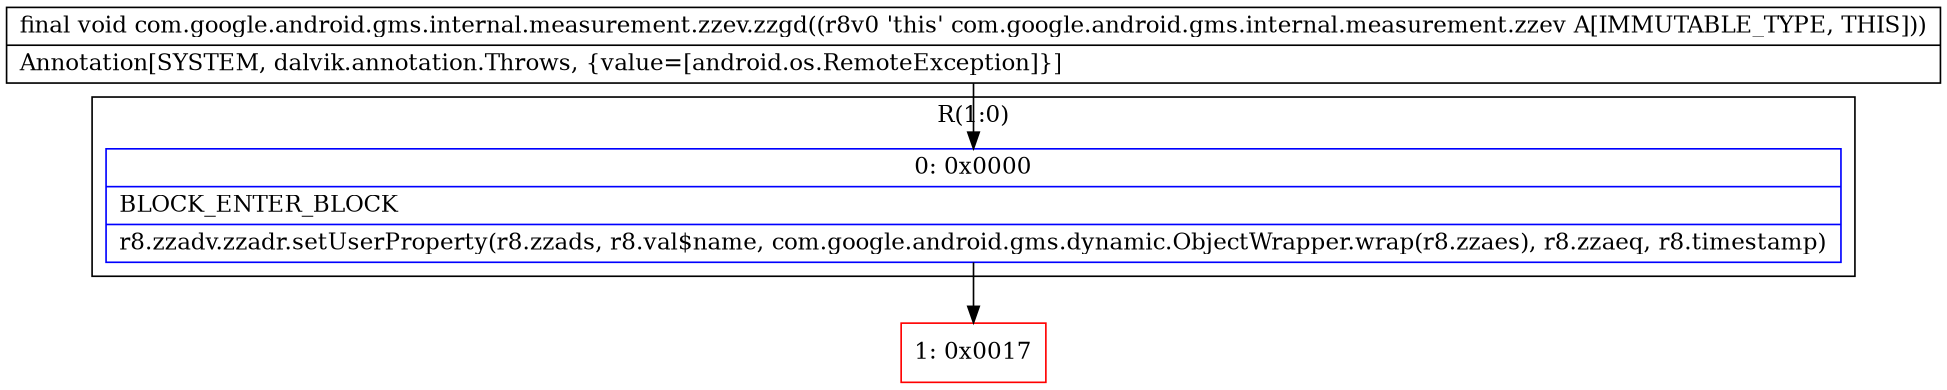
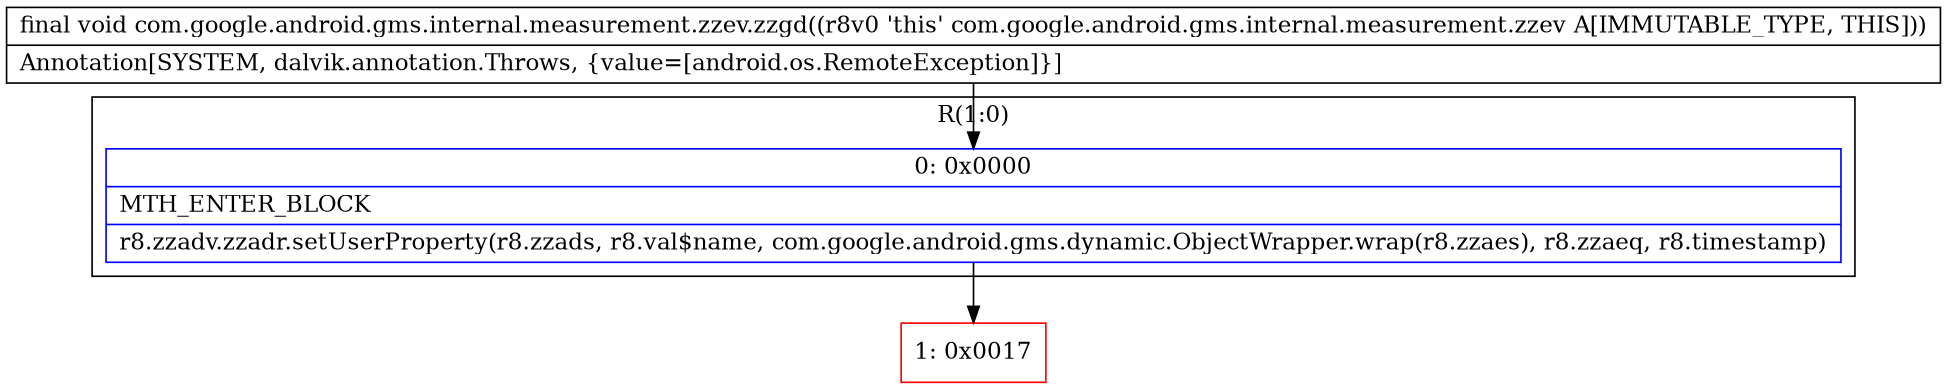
(259, 205) -> (246, 205)
